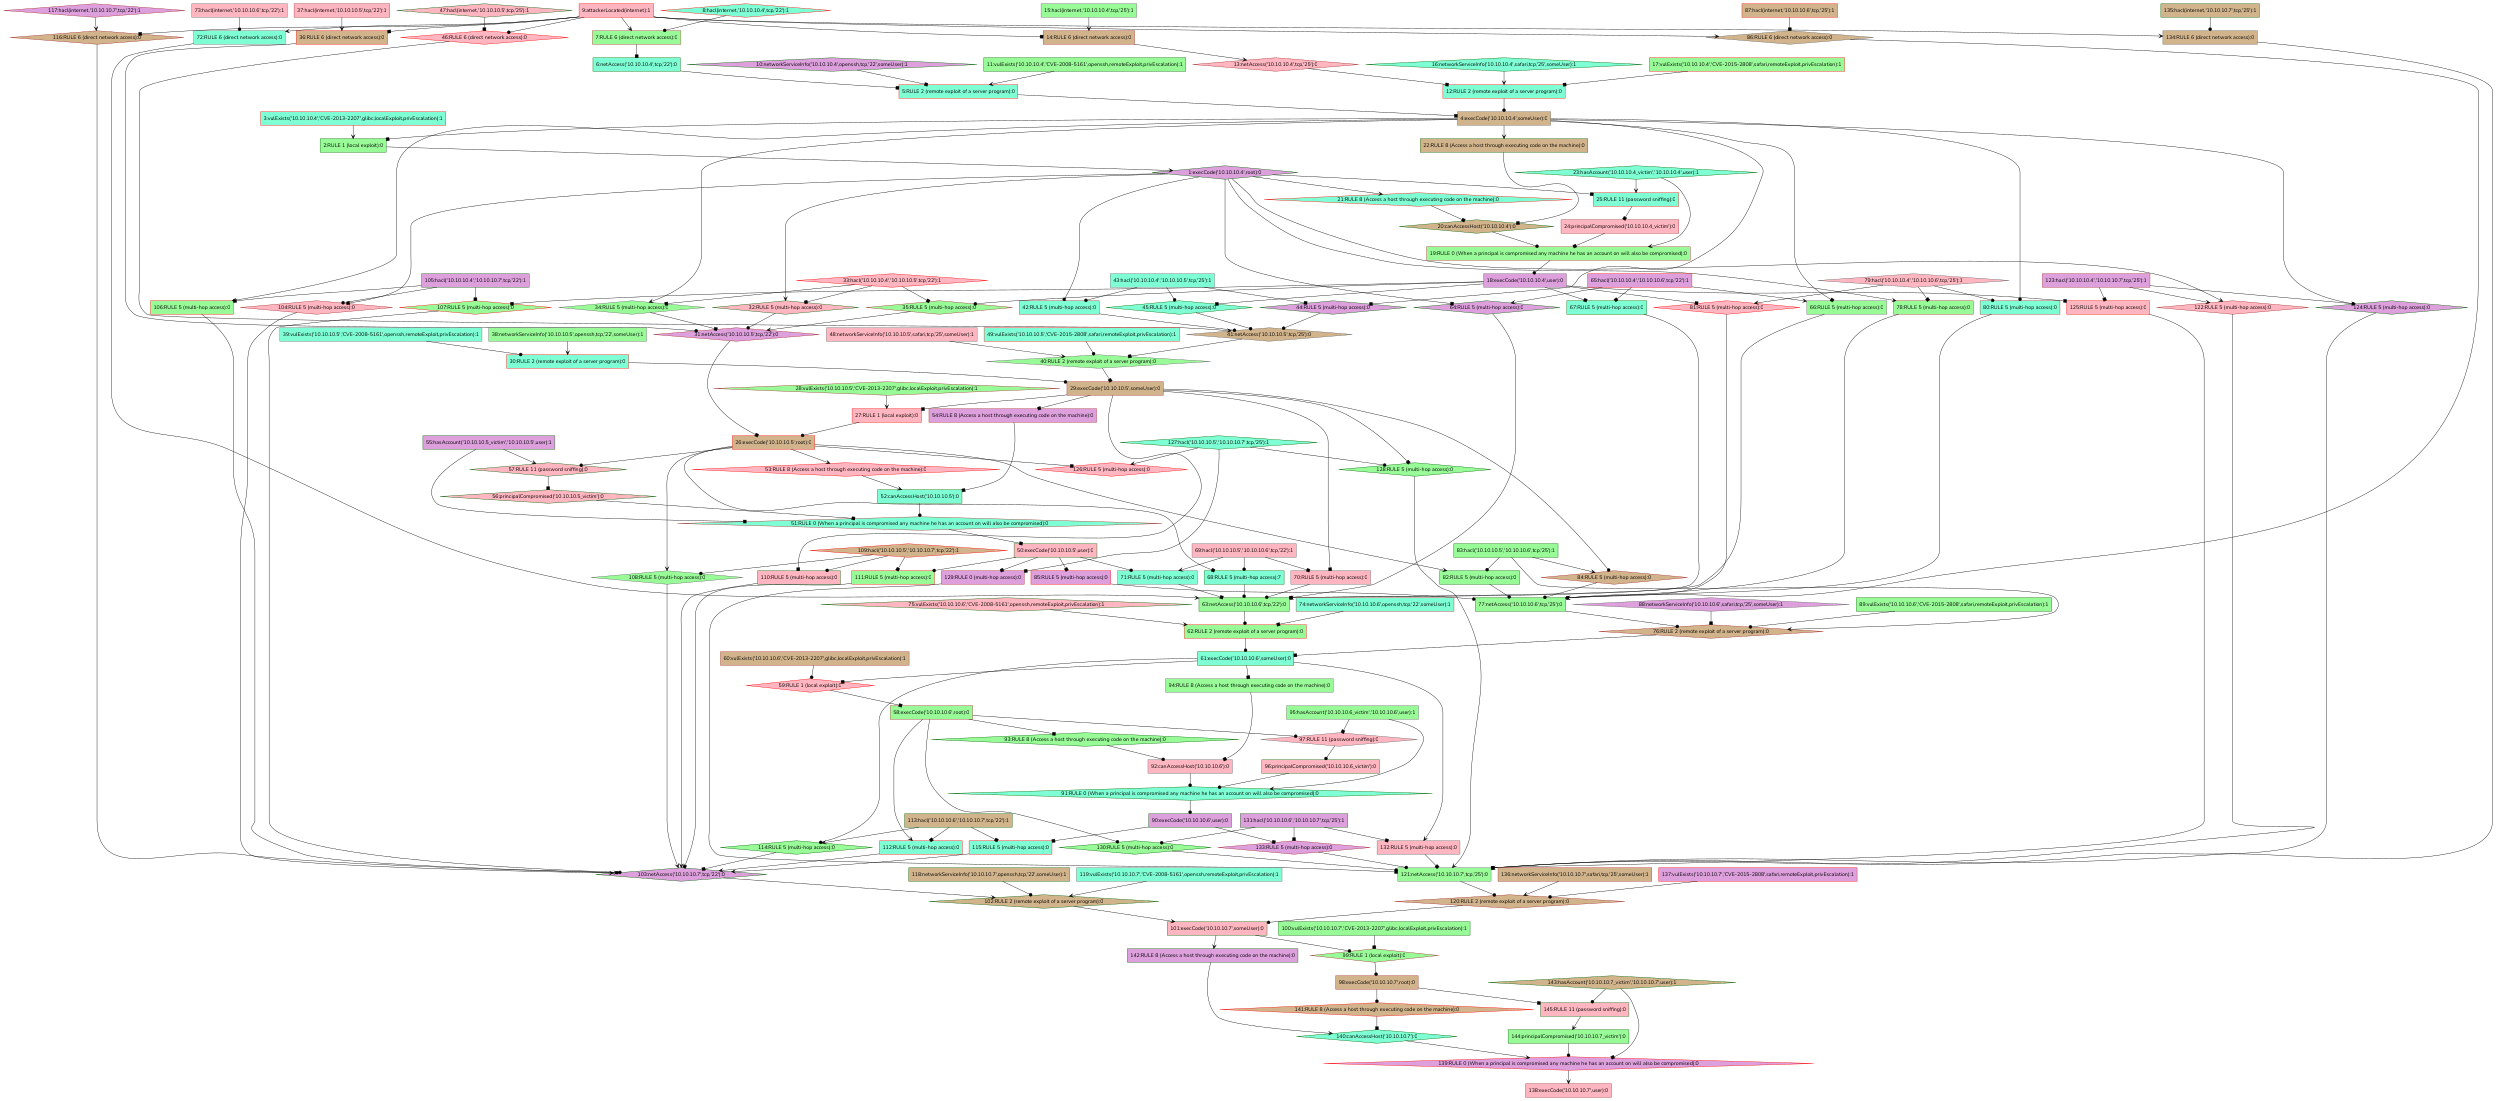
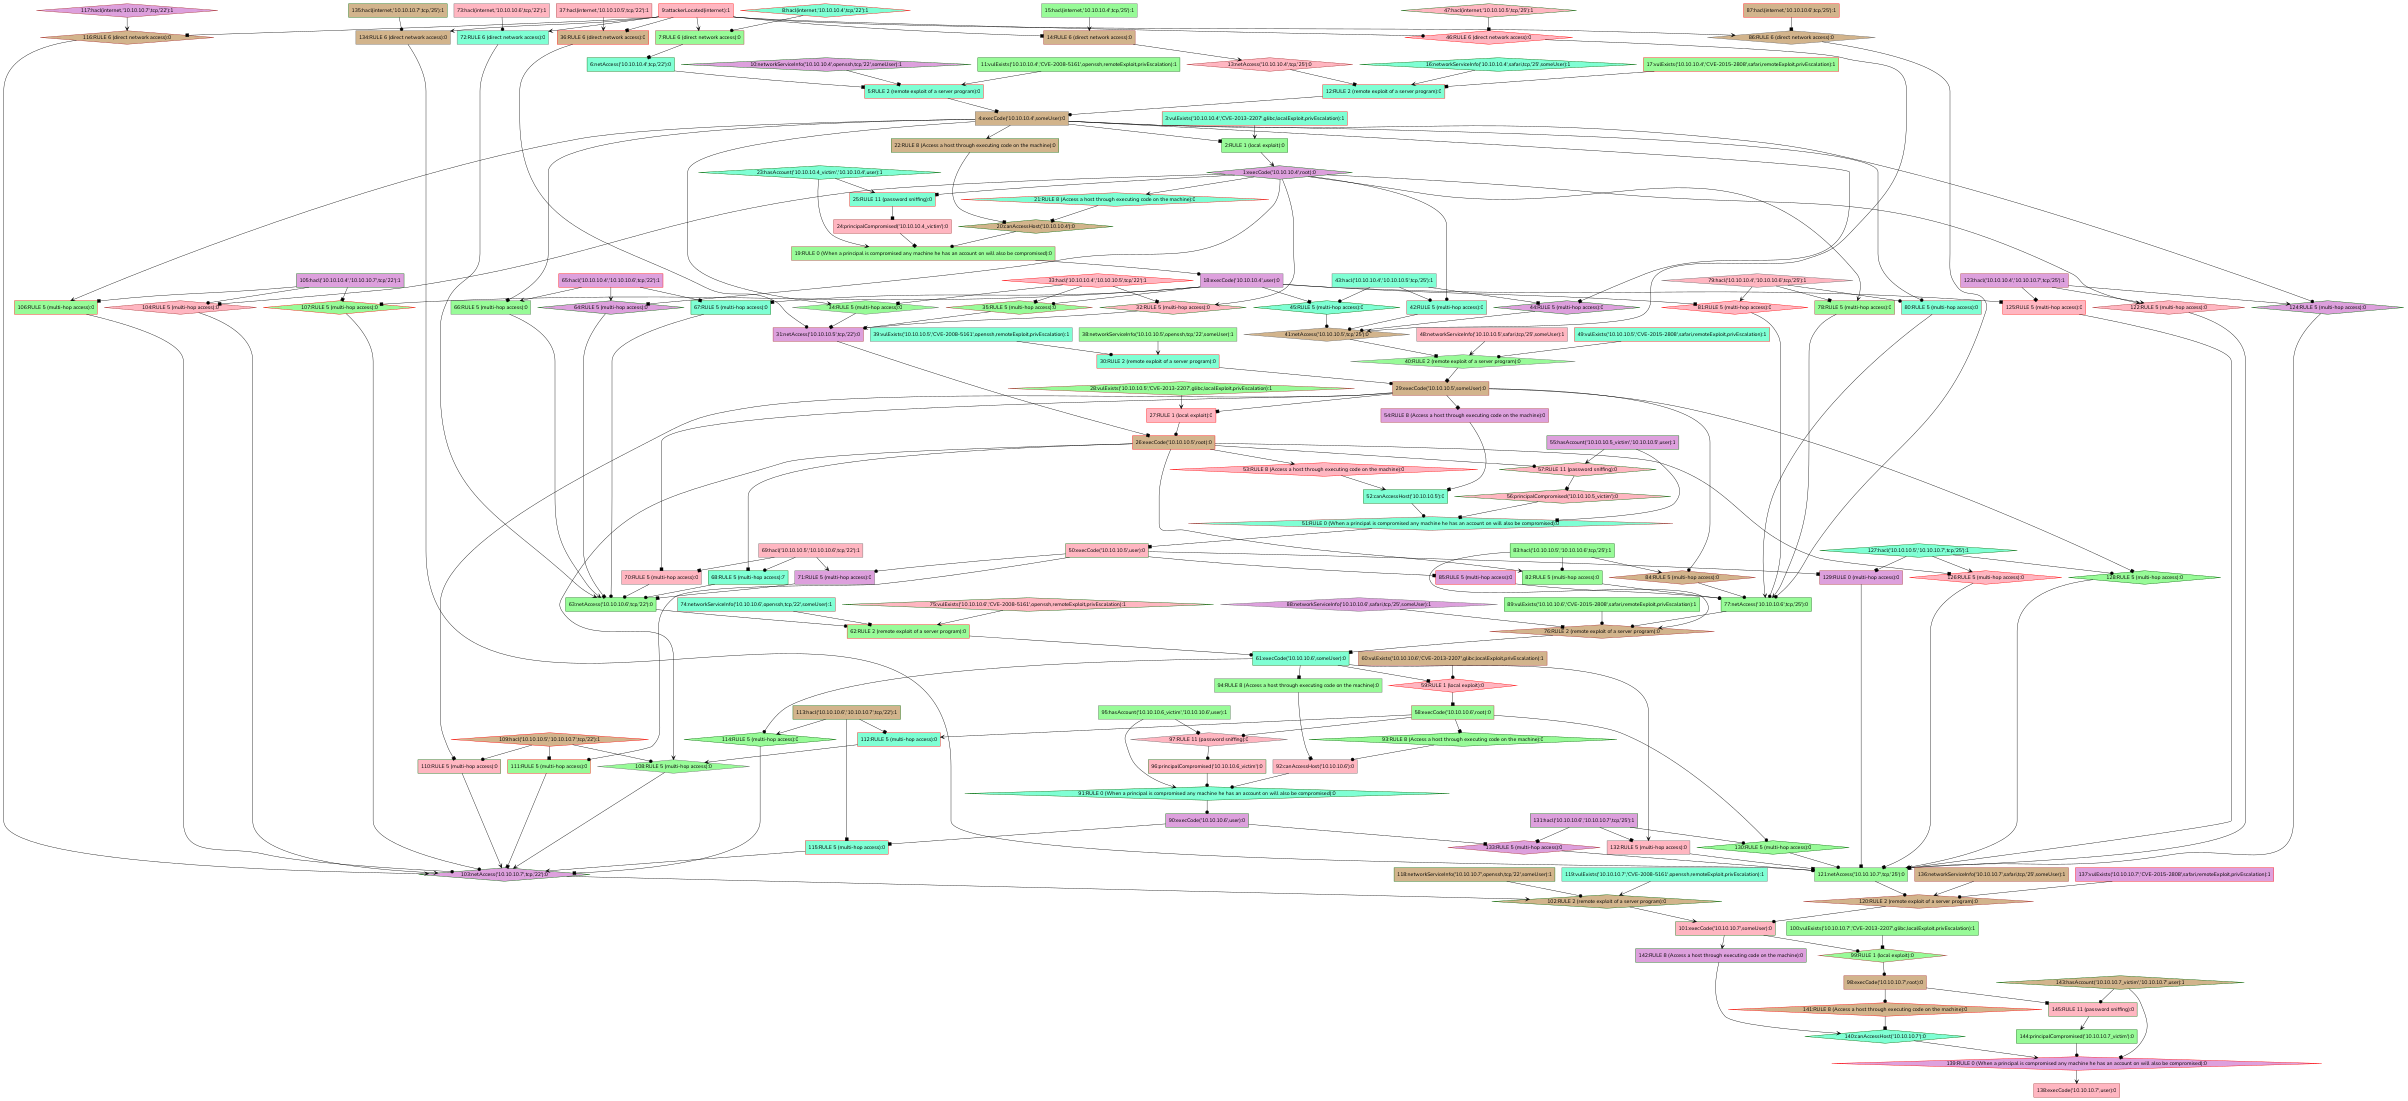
(736, 334) -> (818, 334)
(1158, 578) -> (835, 578)
none -> (1930, 726)
(801, 863) -> (783, 753)
